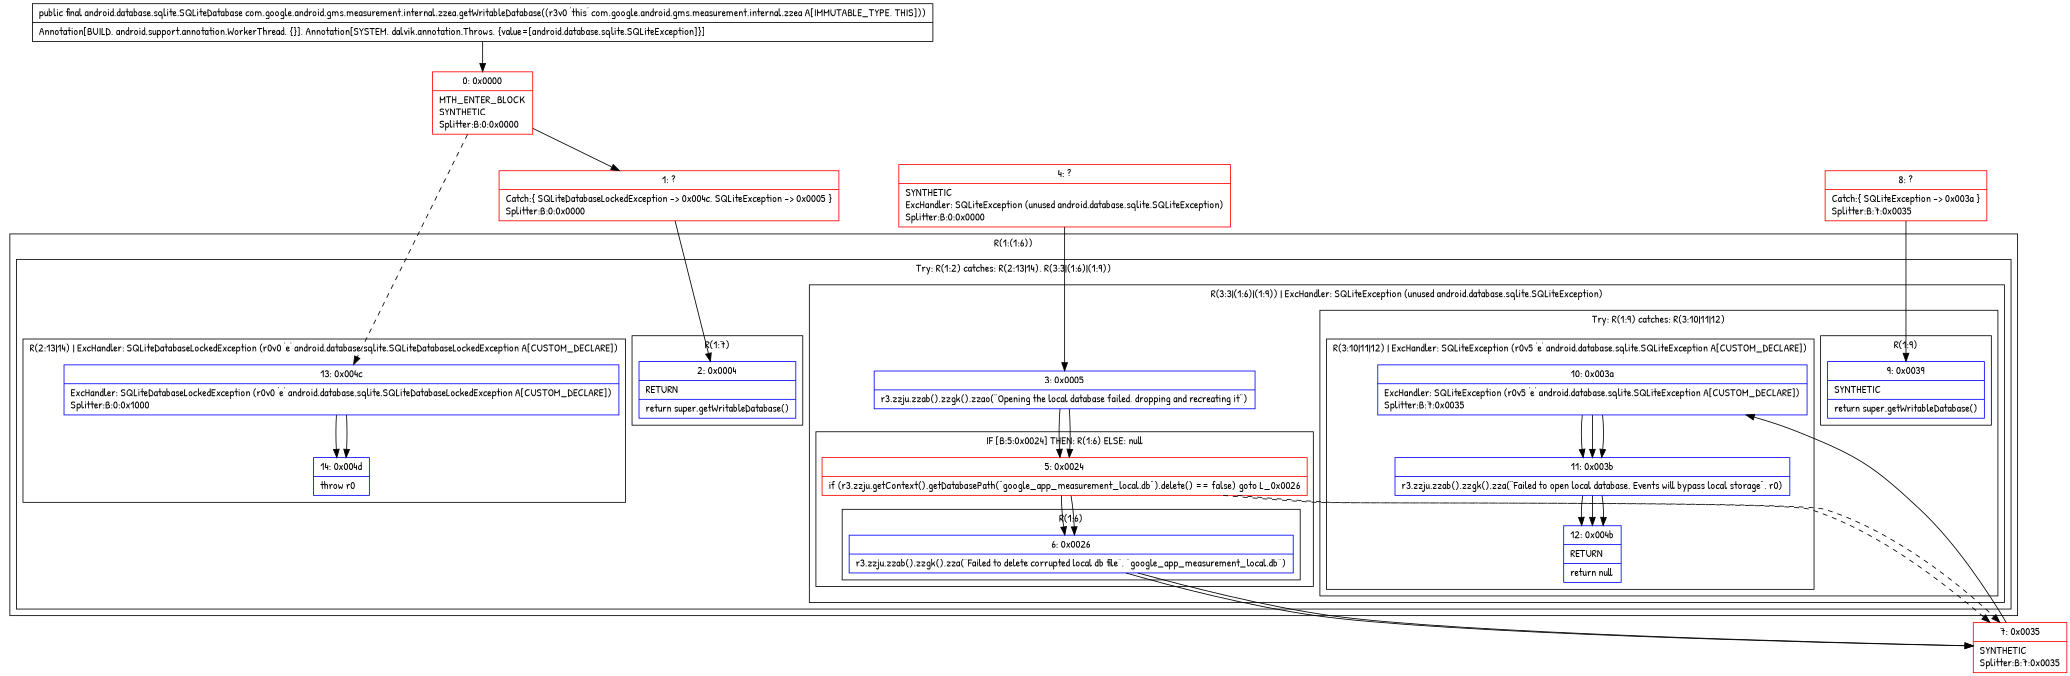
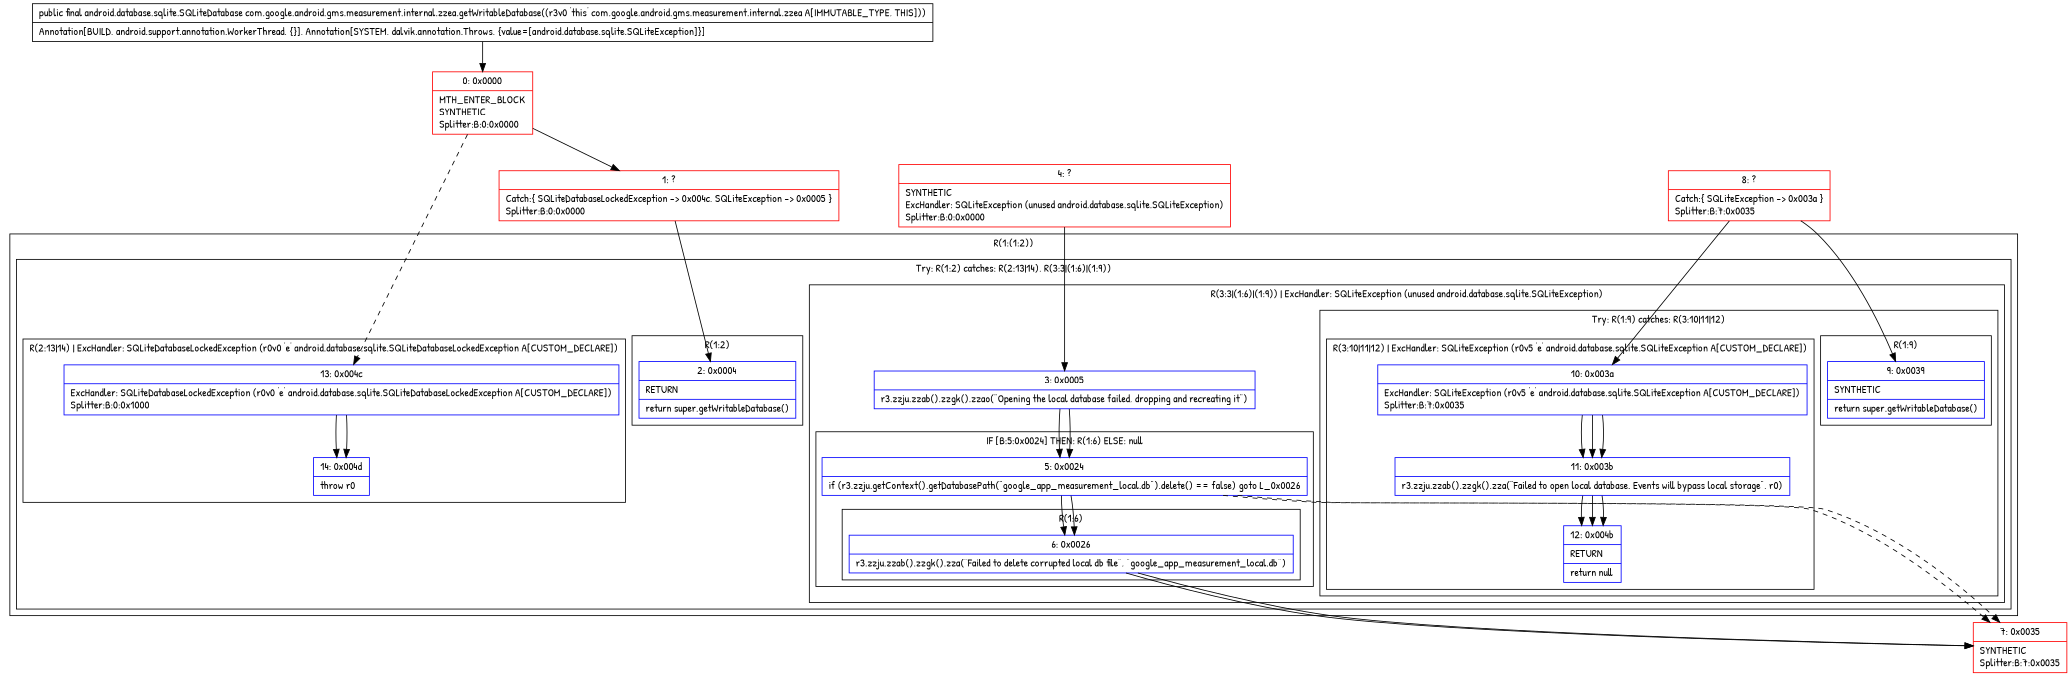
(1014, 243) -> (1014, 243)
(717, 345) -> (717, 345)
(1065, 476) -> (1065, 476)
(1902, 493) -> (1671, 293)
